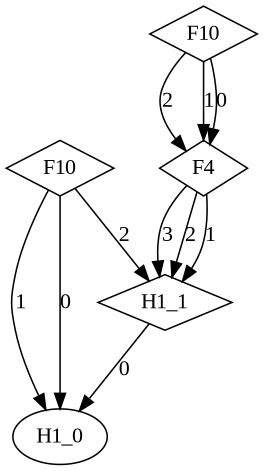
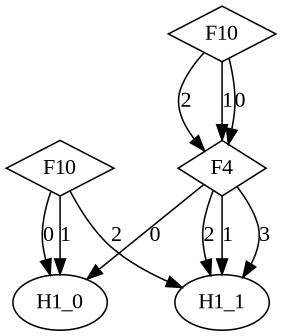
(165, 302) -> (222, 302)
(119, 361) -> (151, 227)
